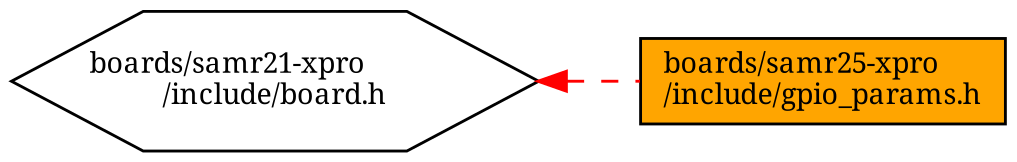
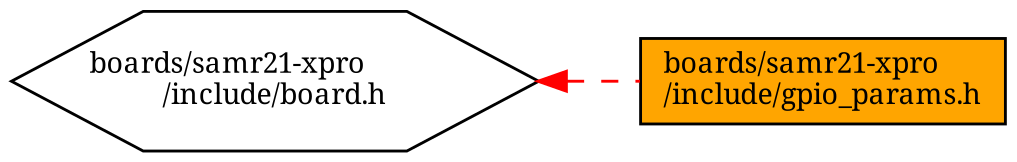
(823, 81) -> (823, 81)
